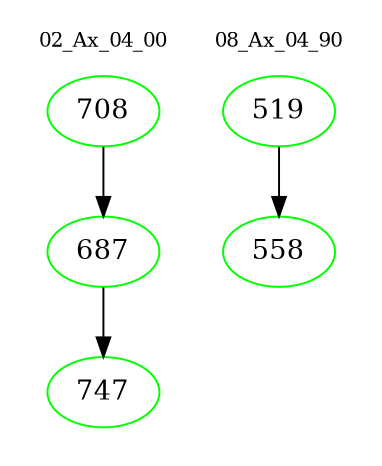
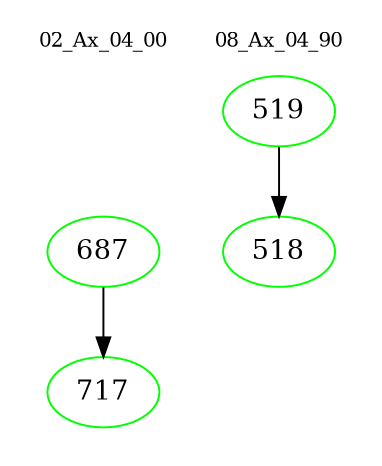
(103, 111) -> none
(279, 252) -> (279, 252)
(103, 392) -> (103, 392)
